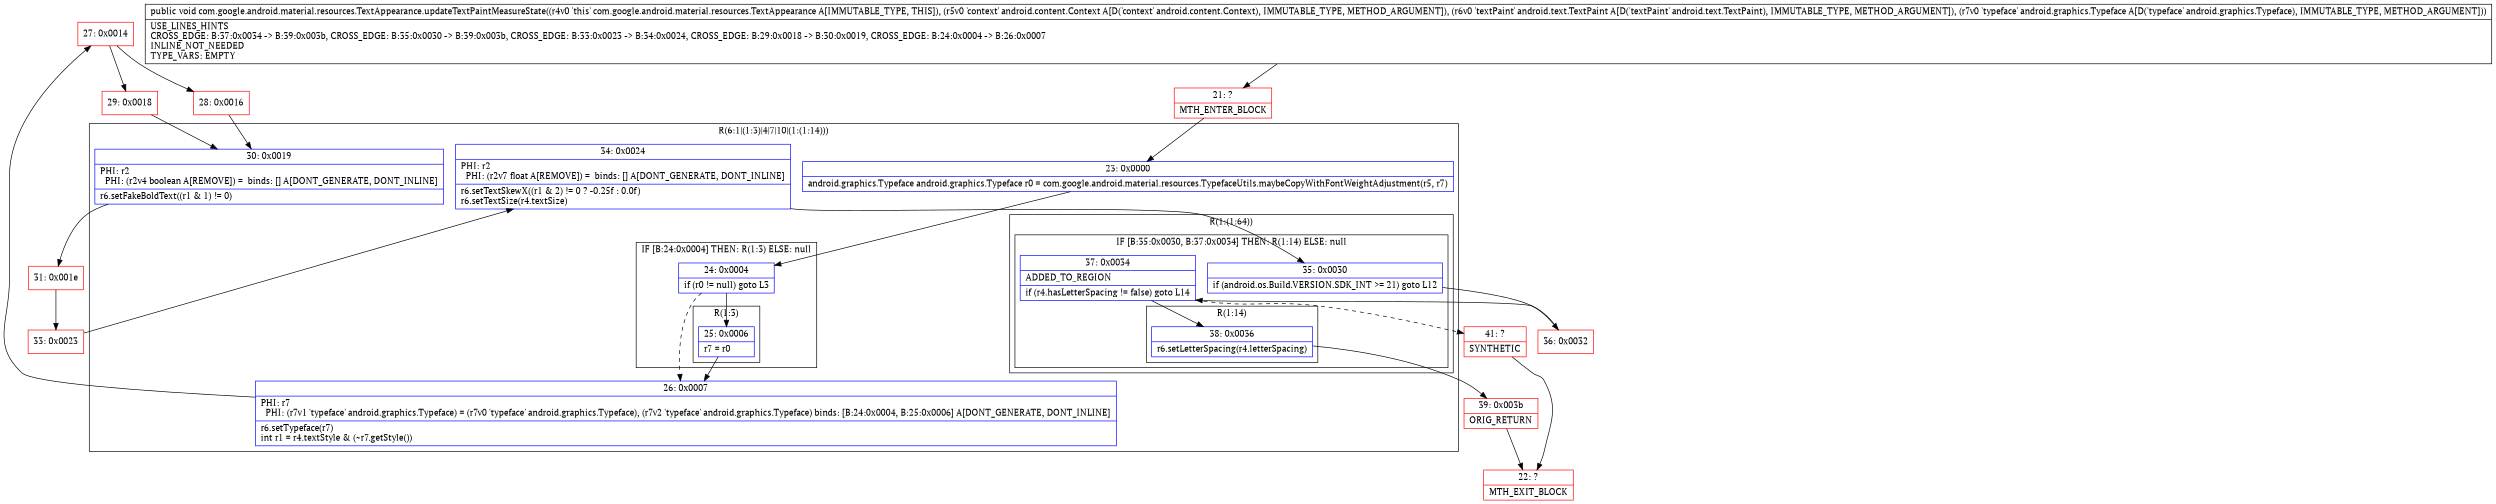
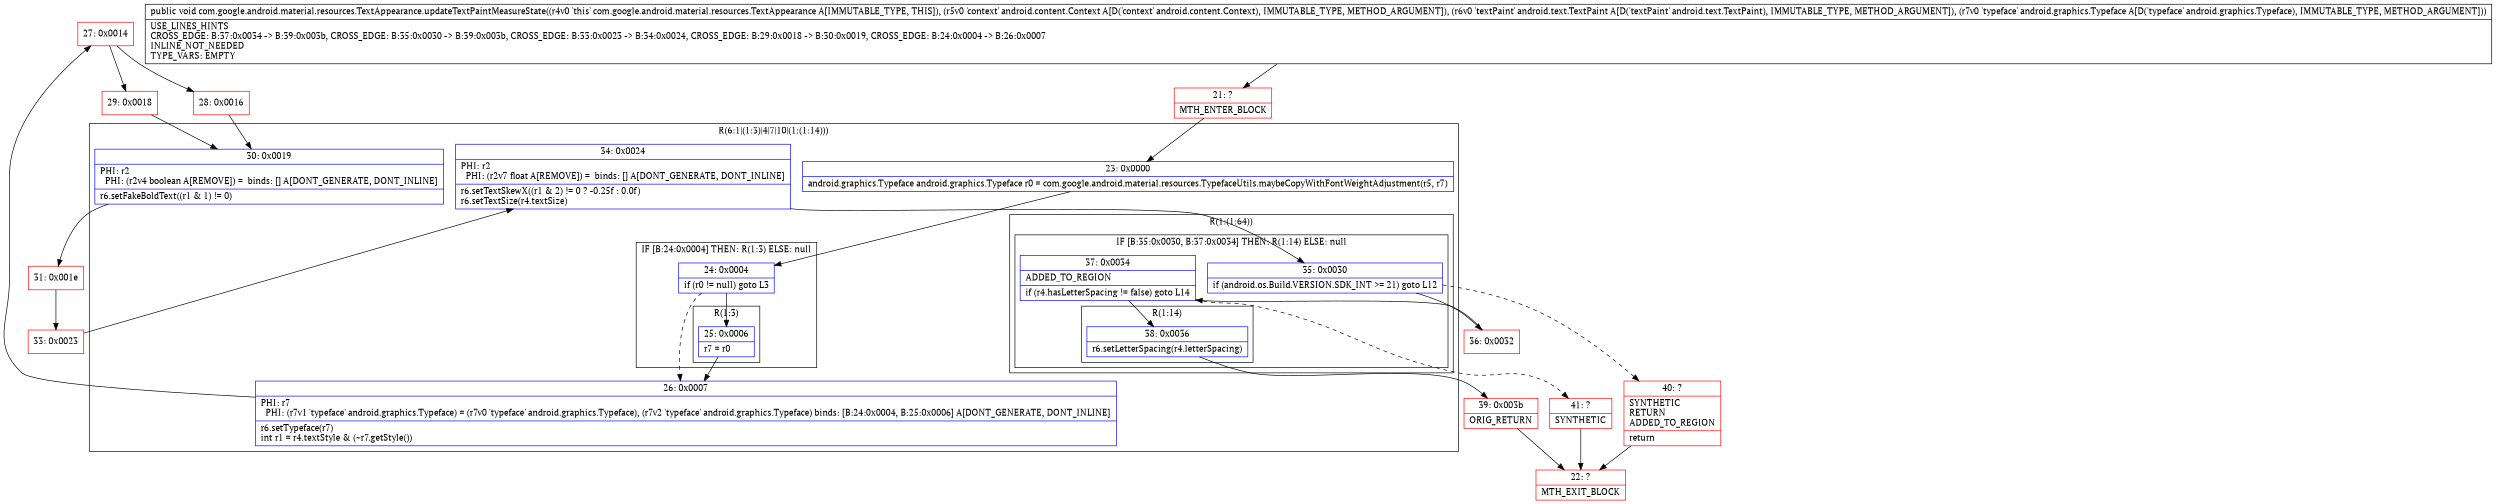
none -> (1672, 413)
